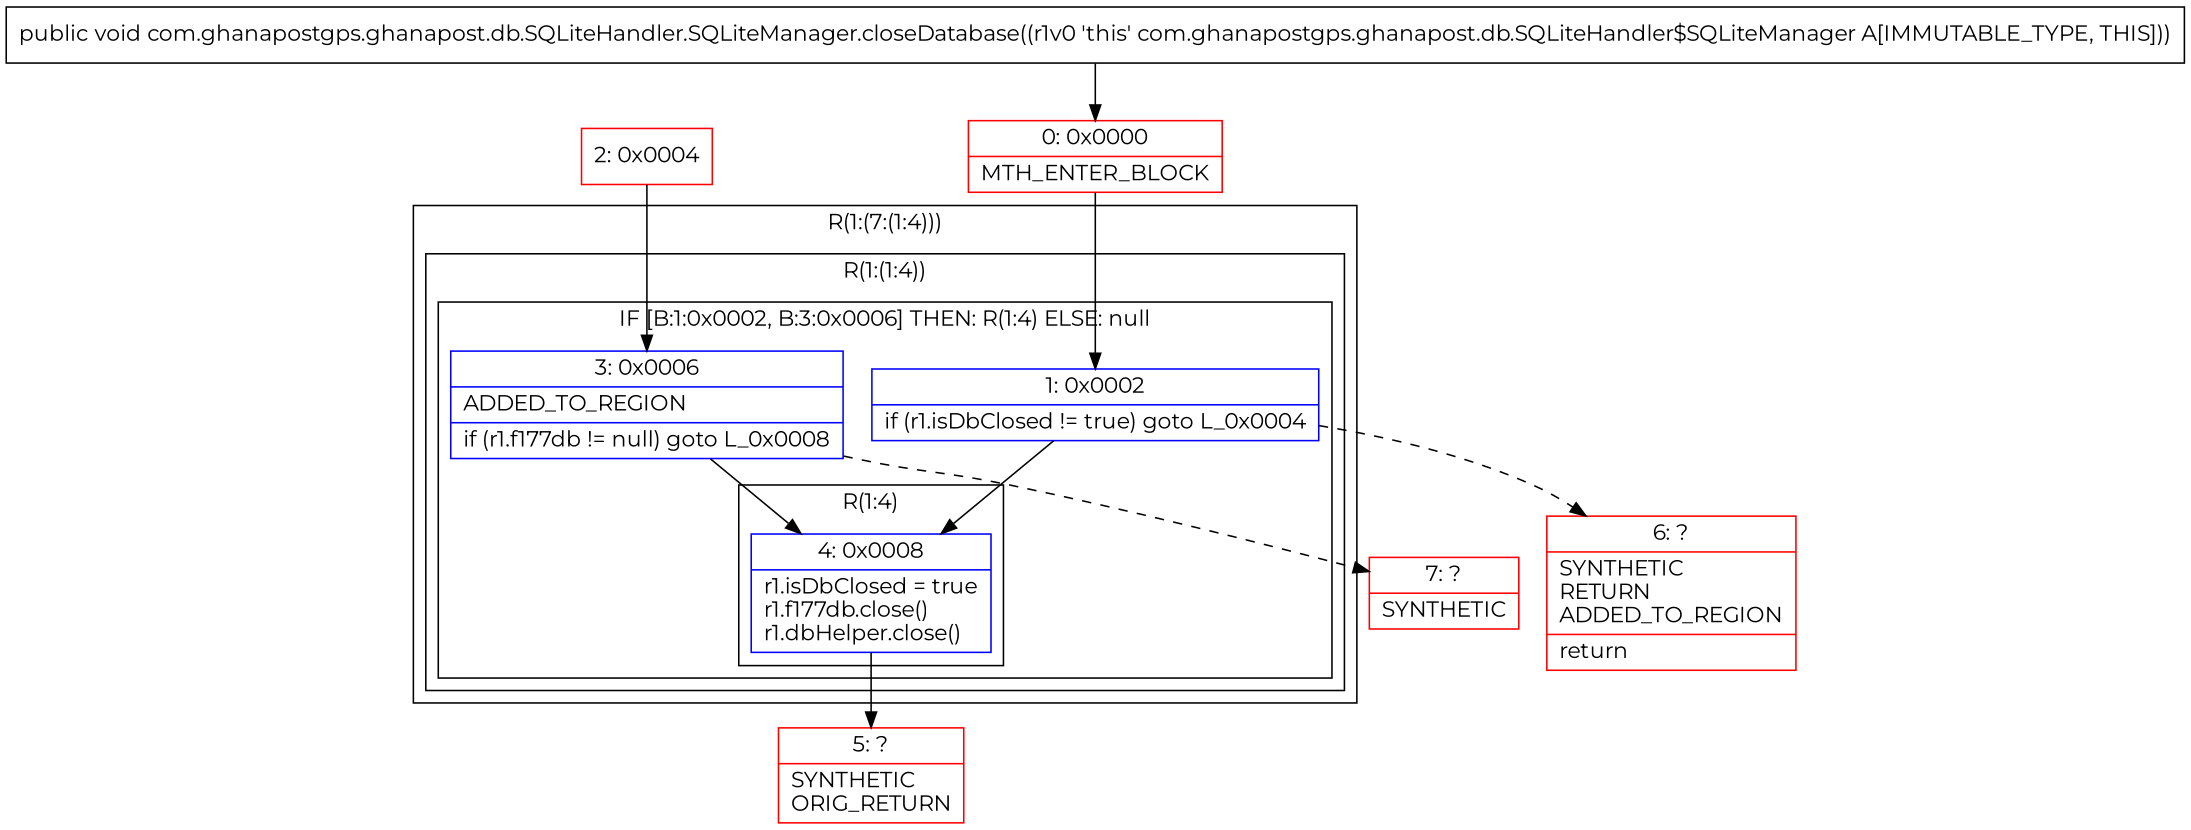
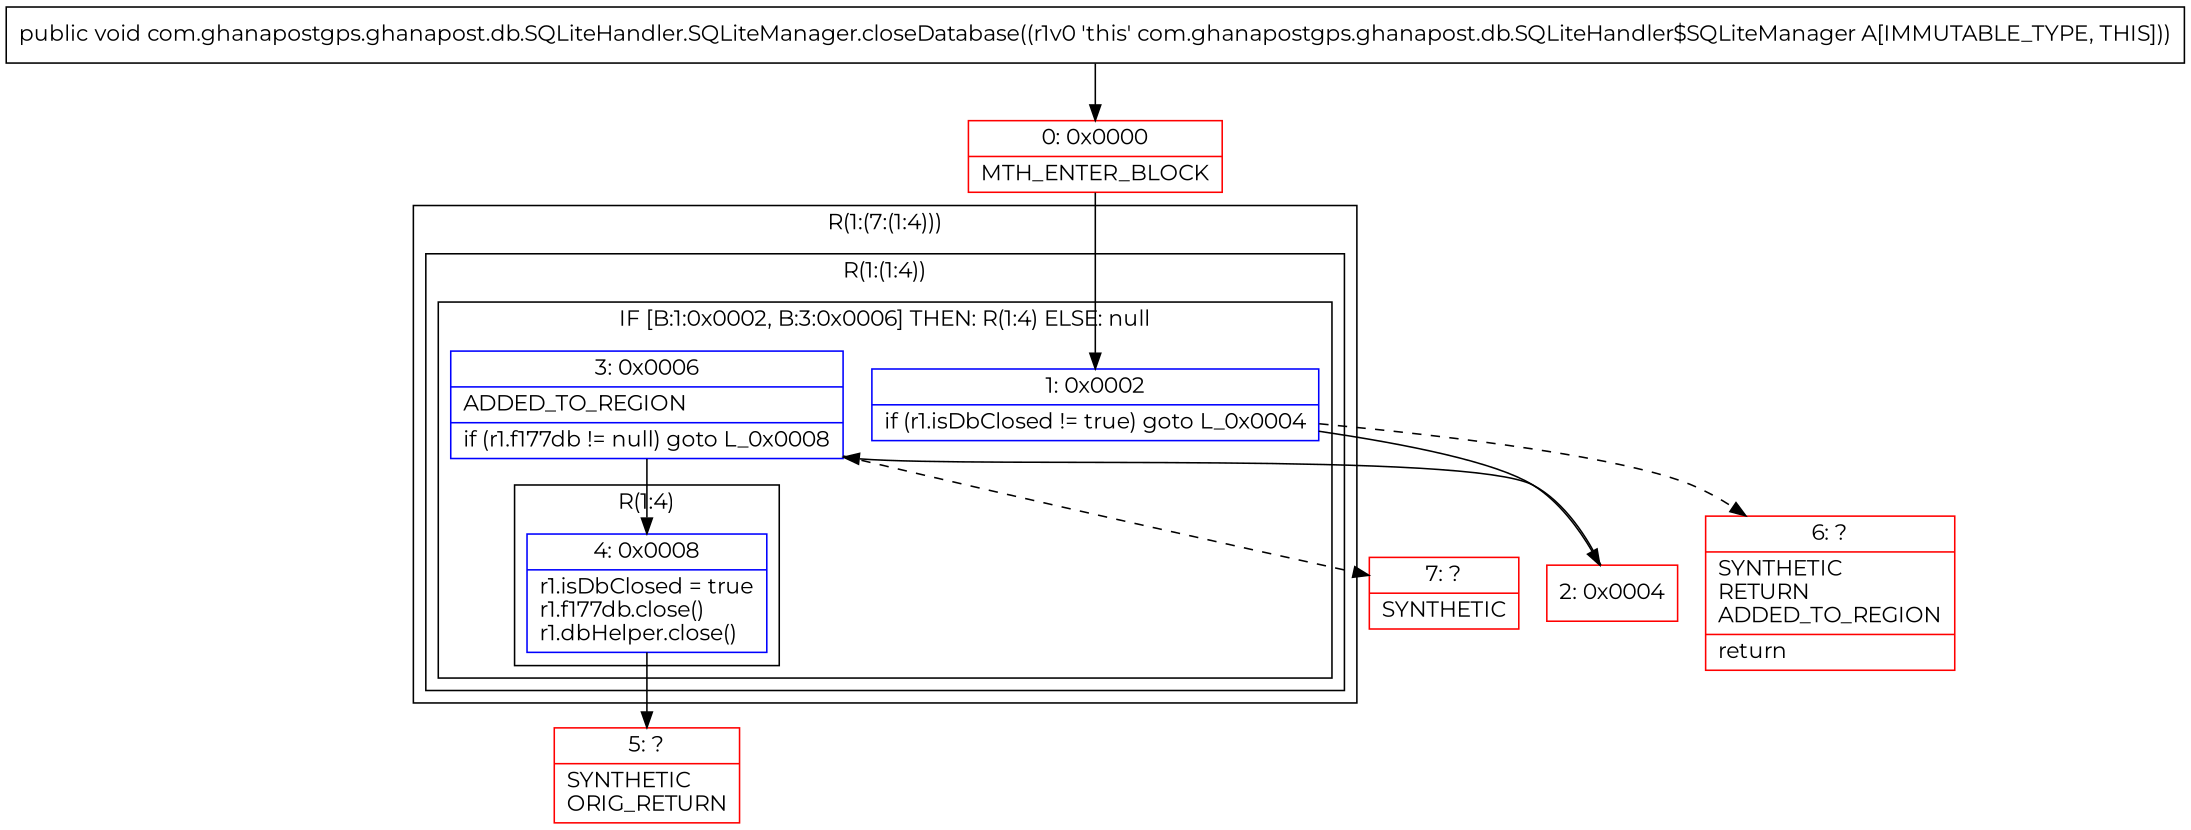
(1014, 474) -> (1472, 461)
